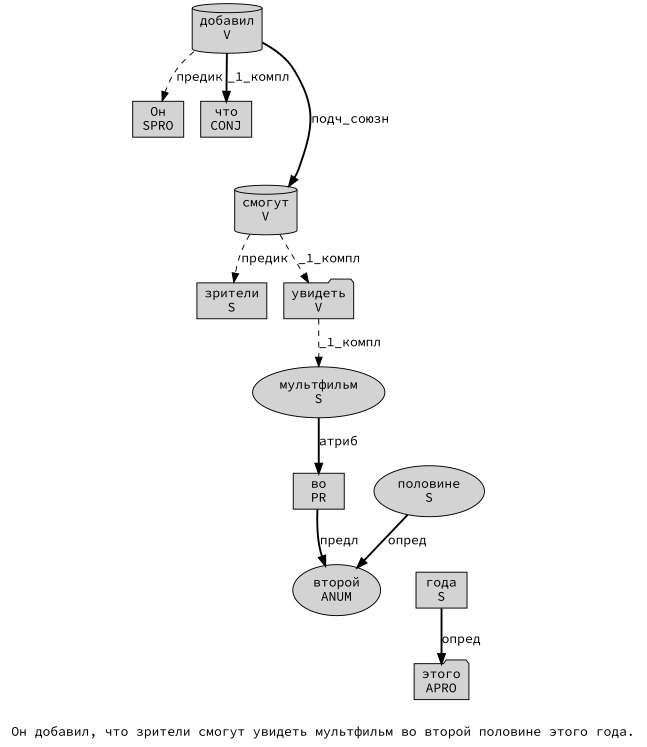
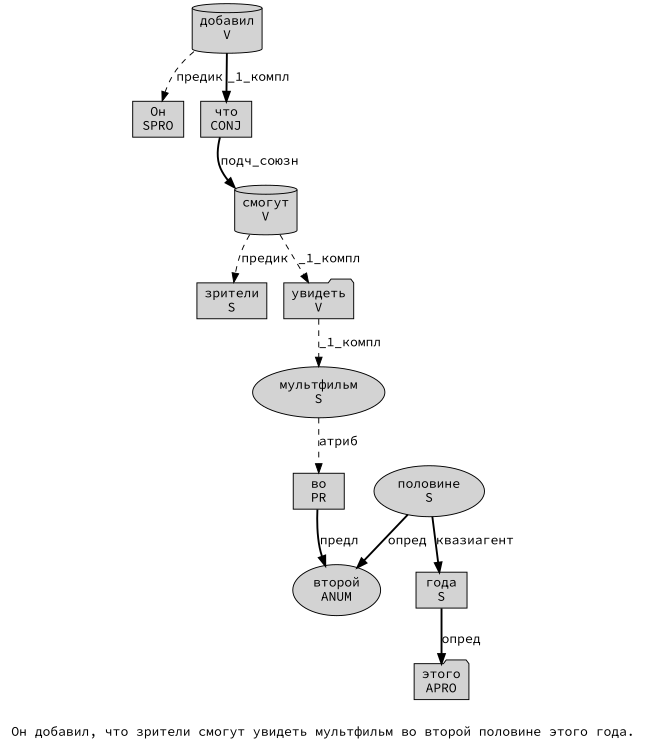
(308, 102) -> (218, 160)
(319, 441) -> (319, 441)
none -> (435, 539)
